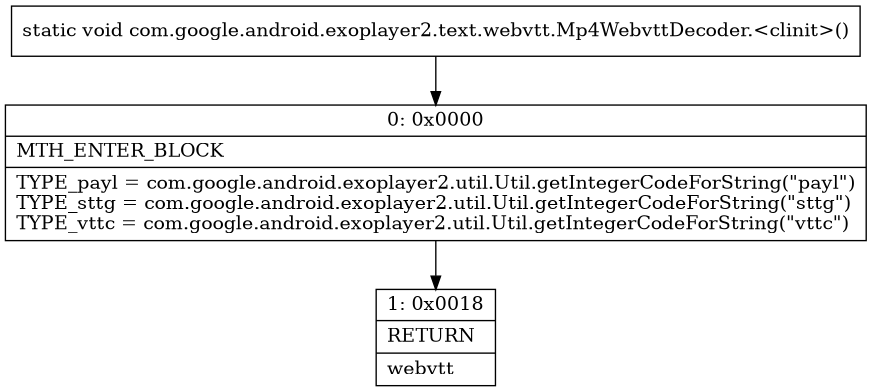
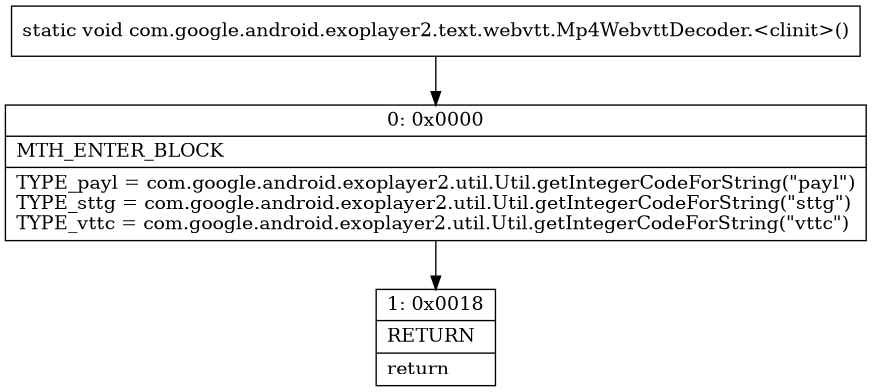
(421, 369) -> (418, 369)
